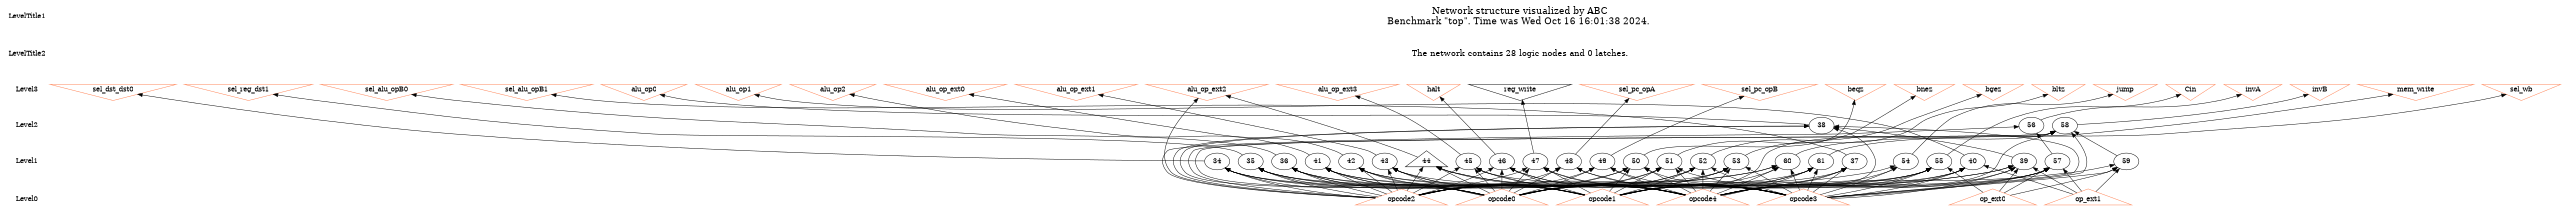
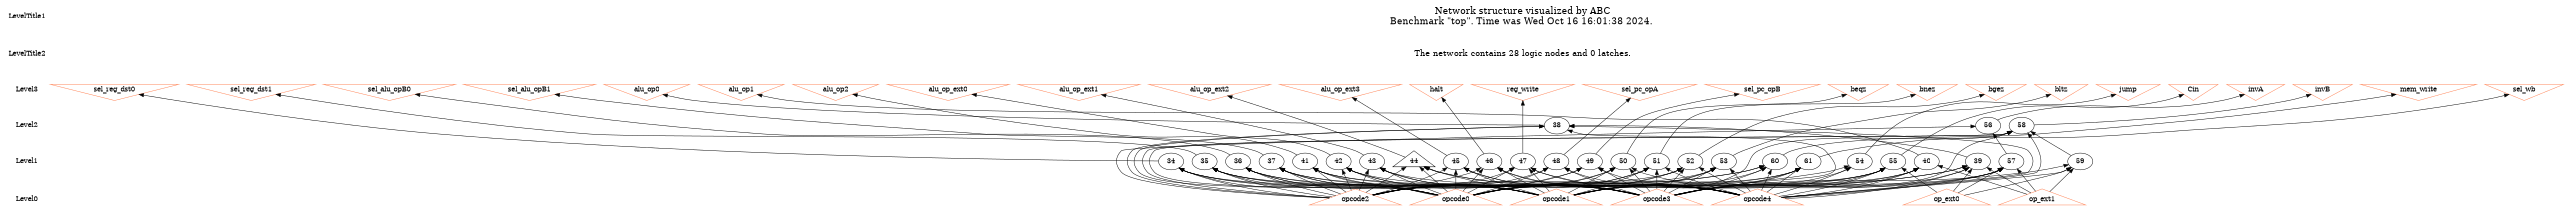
(113, 90) -> (114, 90)
(1520, 90) -> (1523, 90)
(1166, 164) -> (1312, 183)
